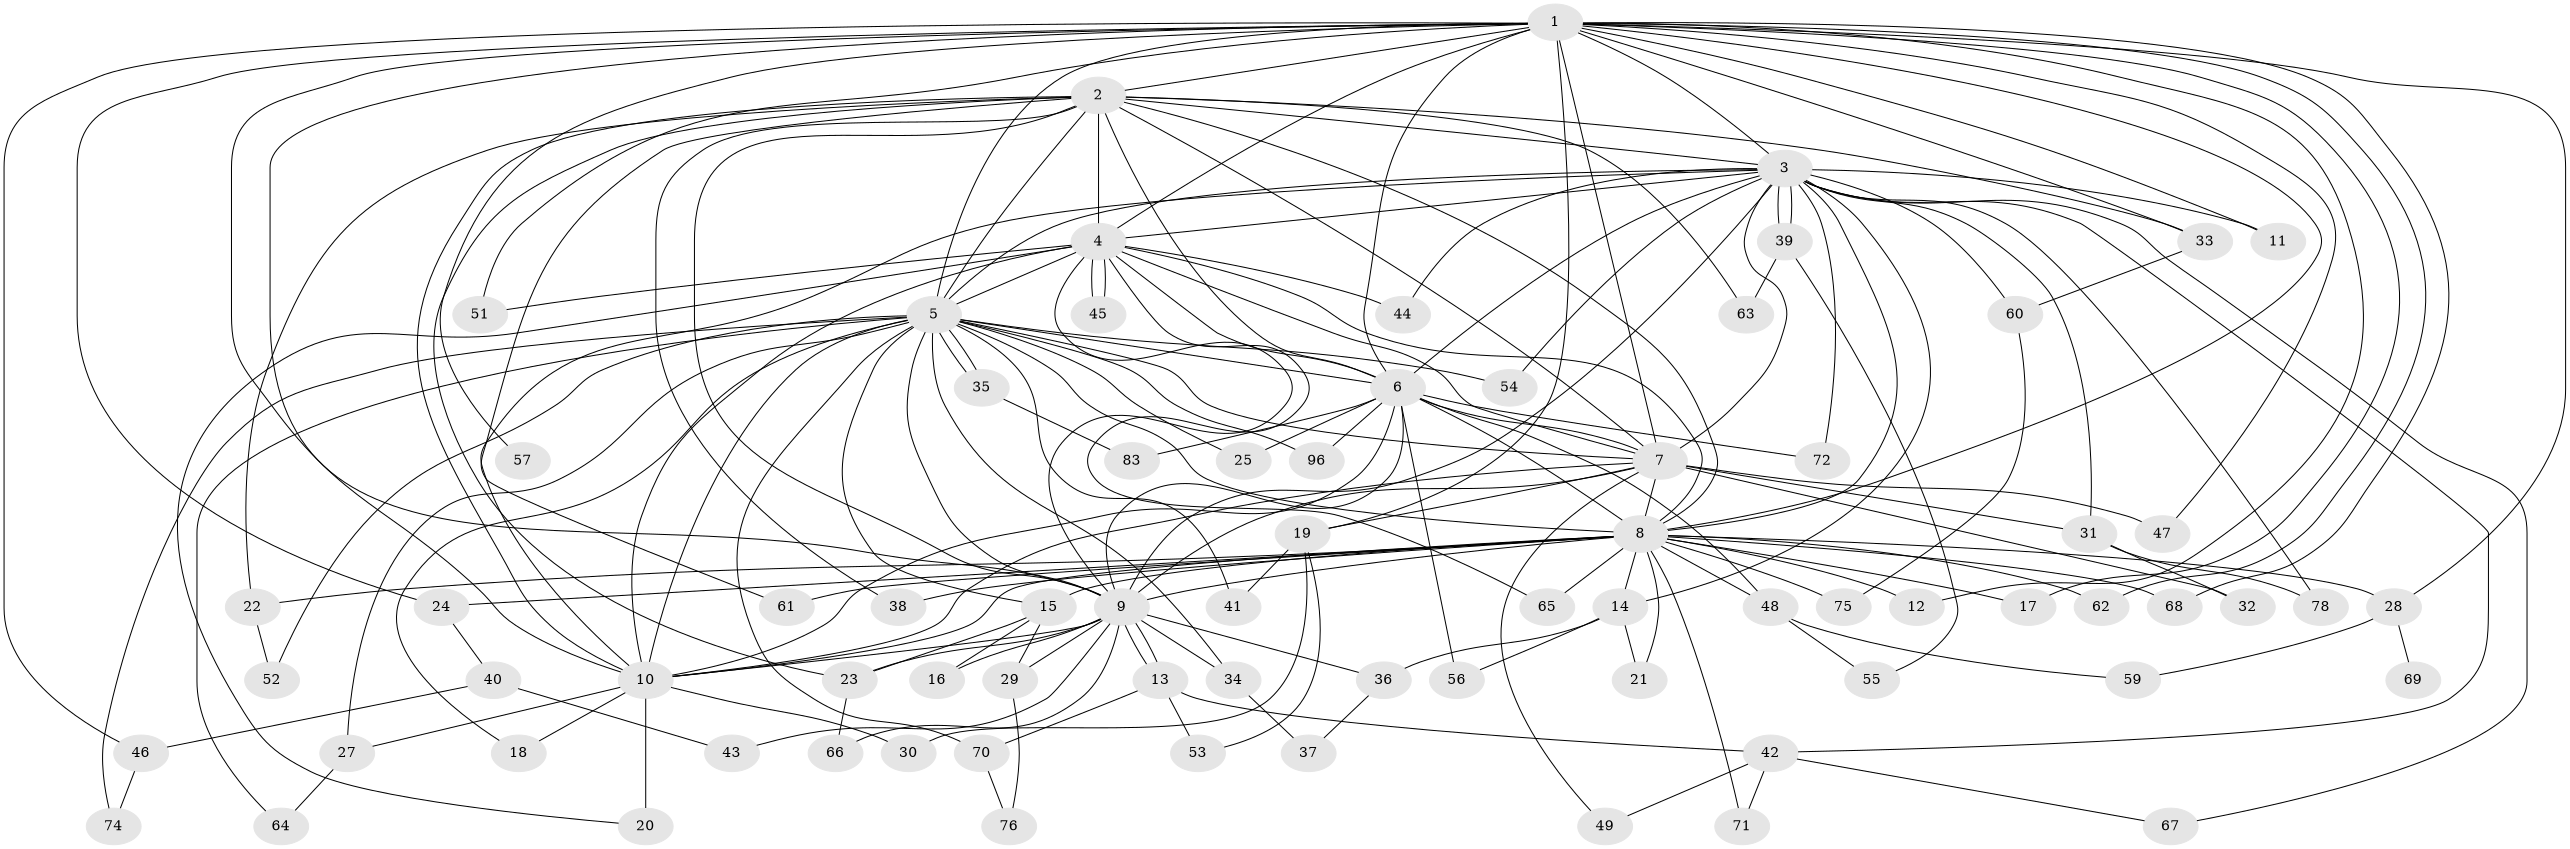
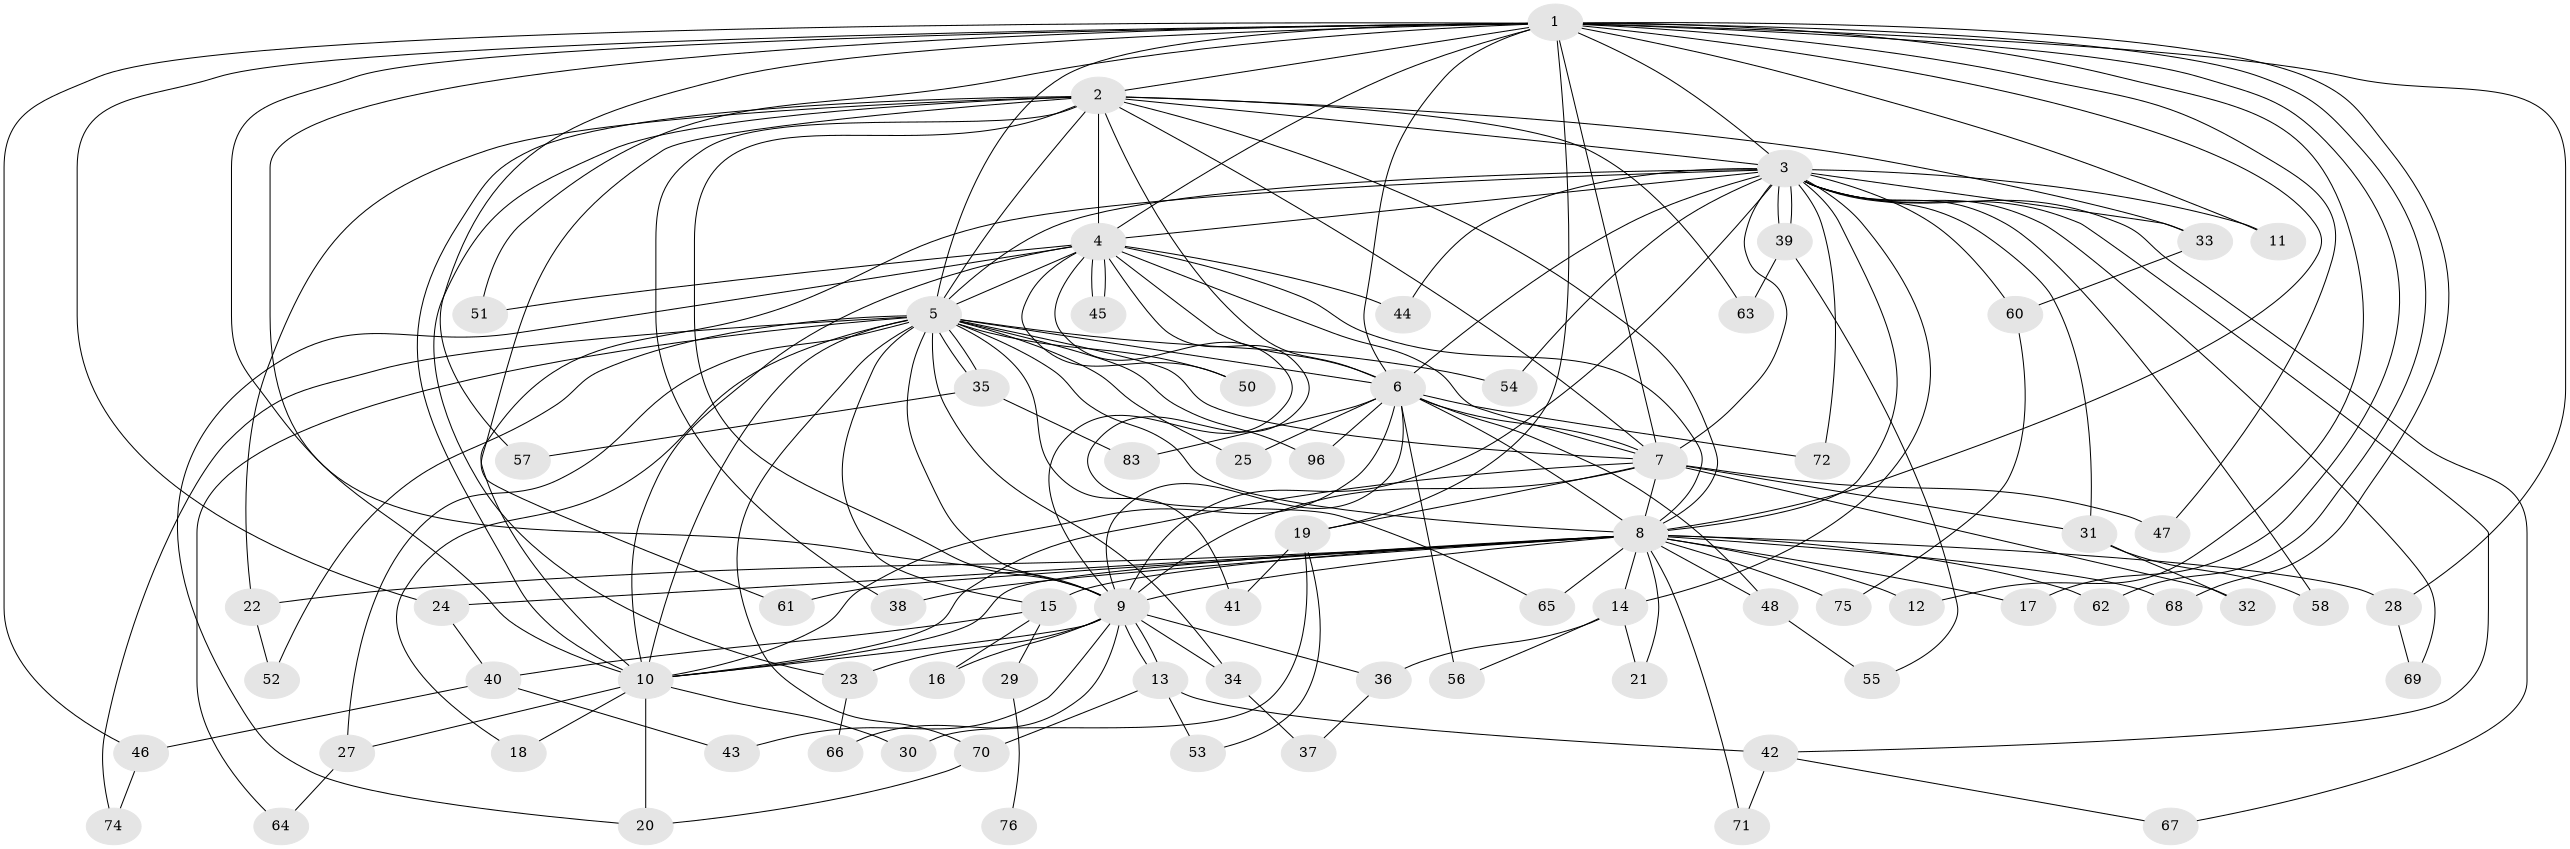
(1883, 126) -> (1961, 194)
none -> (2185, 339)
none -> (1248, 388)
none -> (762, 423)
(2321, 607) -> (2321, 607)
(977, 636) -> (746, 646)
(1066, 644) -> none
(2133, 680) -> none
(995, 790) -> (819, 802)
(1605, 826) -> none
